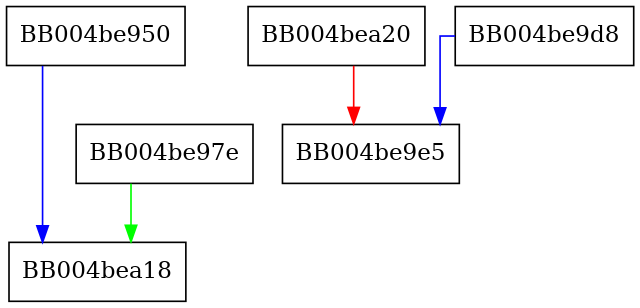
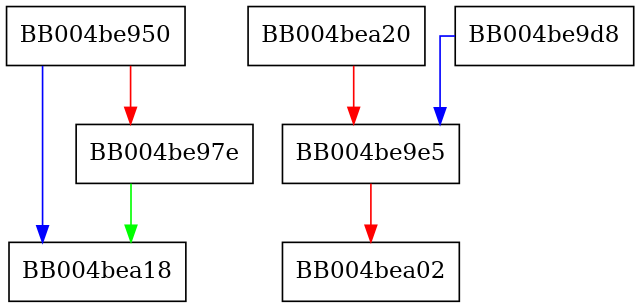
none -> (131, 87)
none -> (371, 272)
